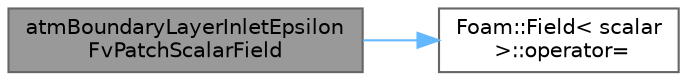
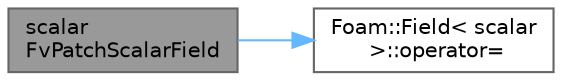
(186, 40) -> (123, 40)
